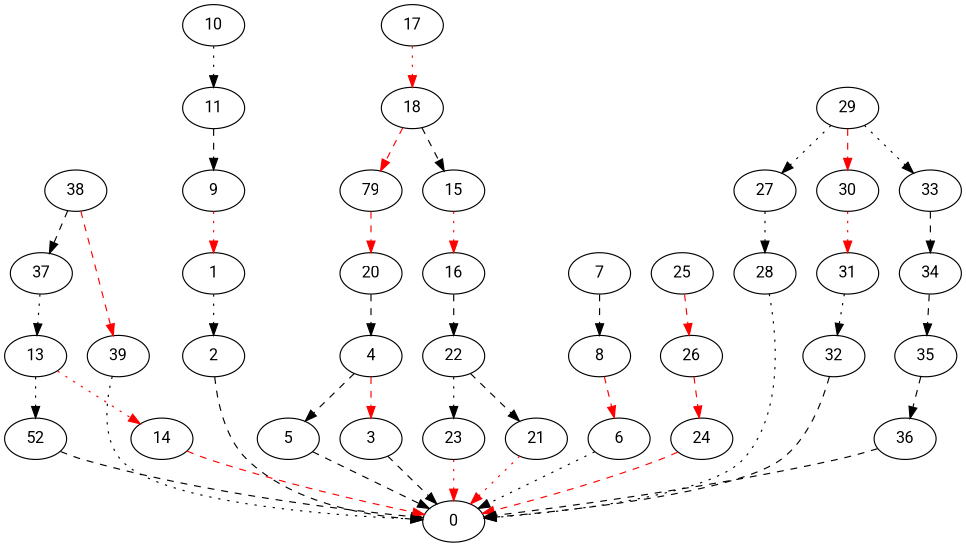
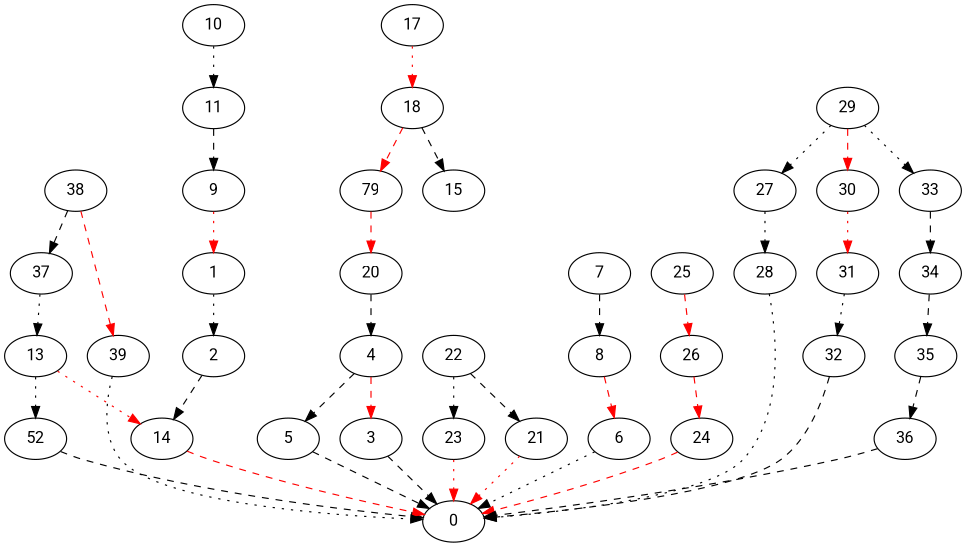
(454, 273) -> none
(300, 494) -> (191, 393)
